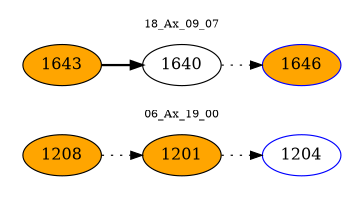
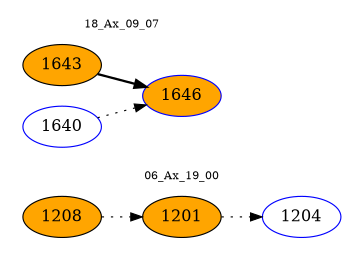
(116, 65) -> (116, 79)
(182, 65) -> (62, 127)
